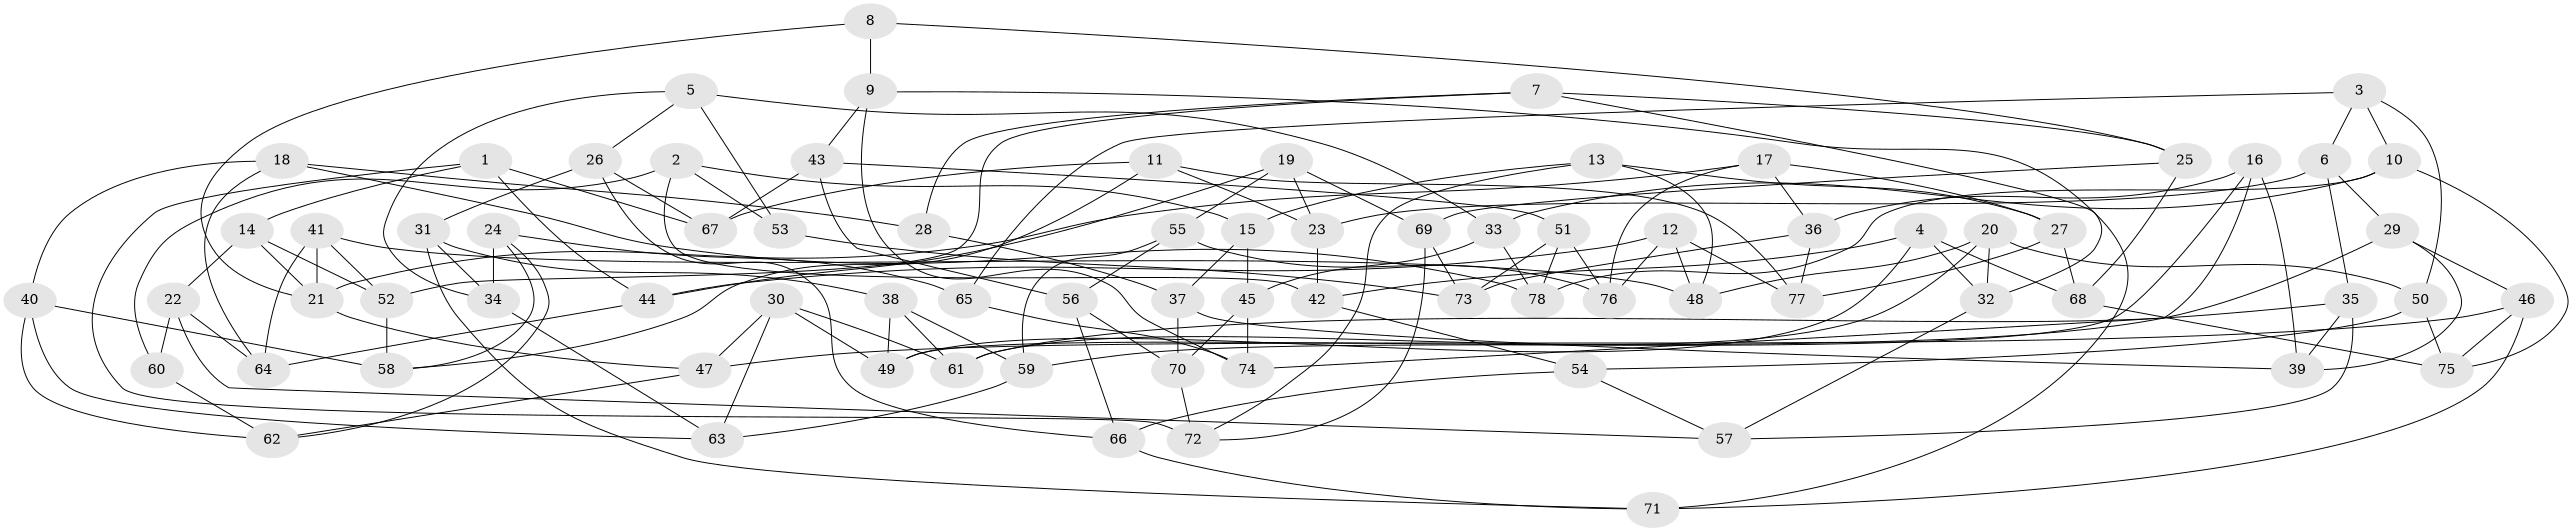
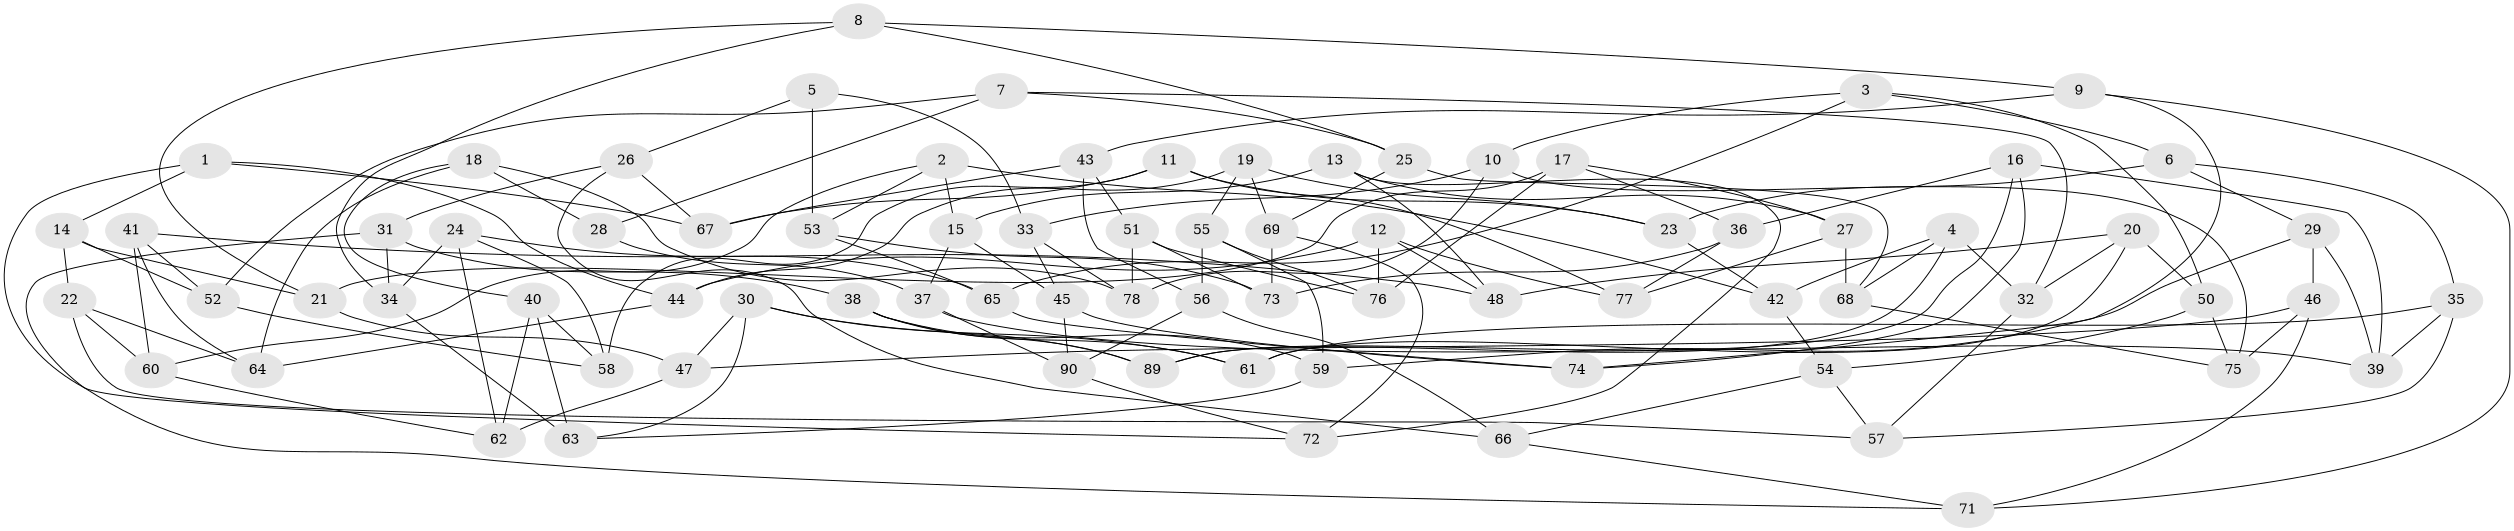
(449, 144) -> (532, 105)
(317, 259) -> (142, 300)
none -> (908, 264)
(887, 370) -> (1153, 370)
(1178, 370) -> (1069, 370)
